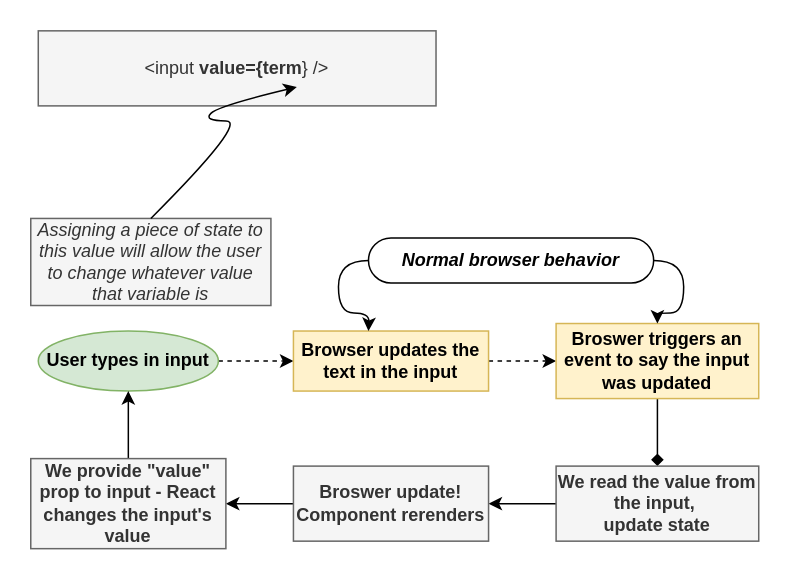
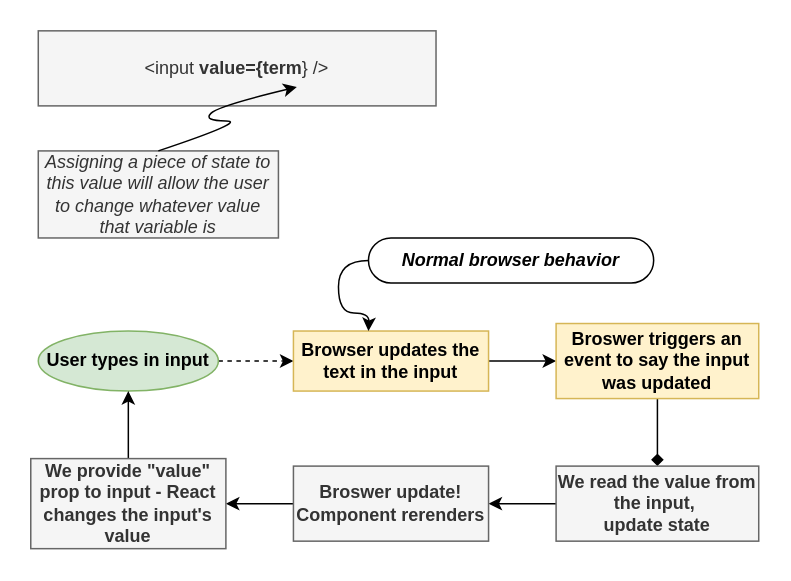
(151, 262) -> (158, 194)
(683, 285) -> none
(518, 361) -> (518, 361)
